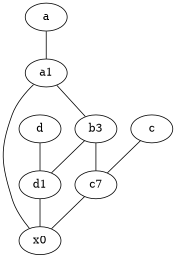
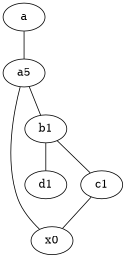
(46, 73) -> (24, 73)
(40, 129) -> none
(96, 129) -> (46, 129)
(152, 129) -> none
(96, 185) -> (102, 185)
(40, 213) -> none
